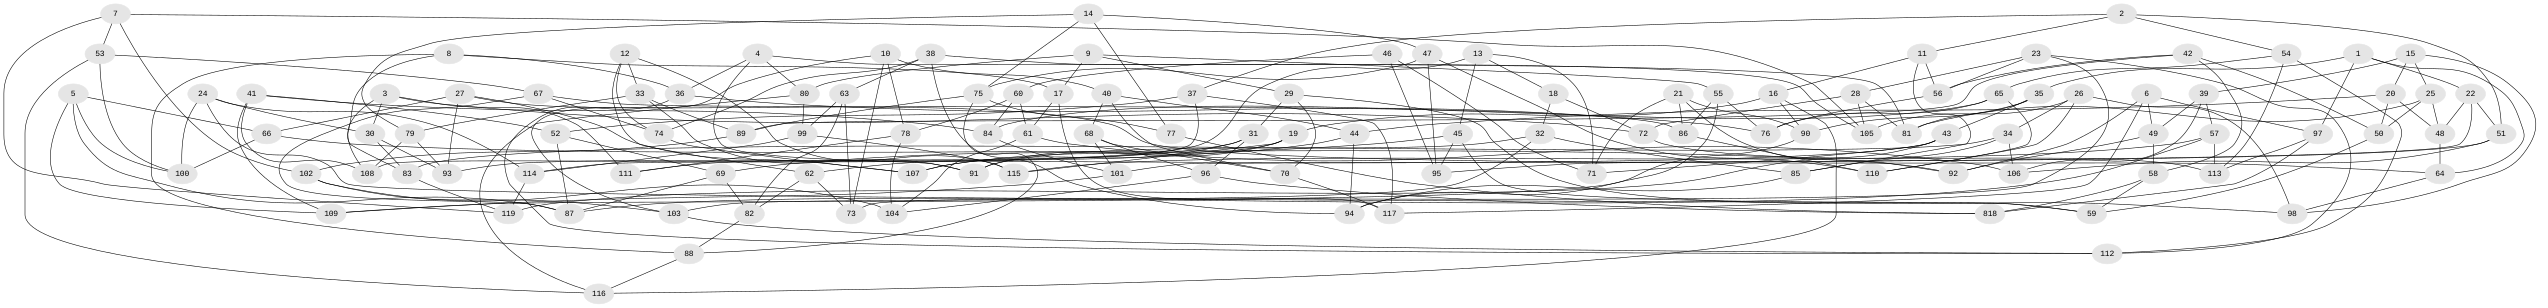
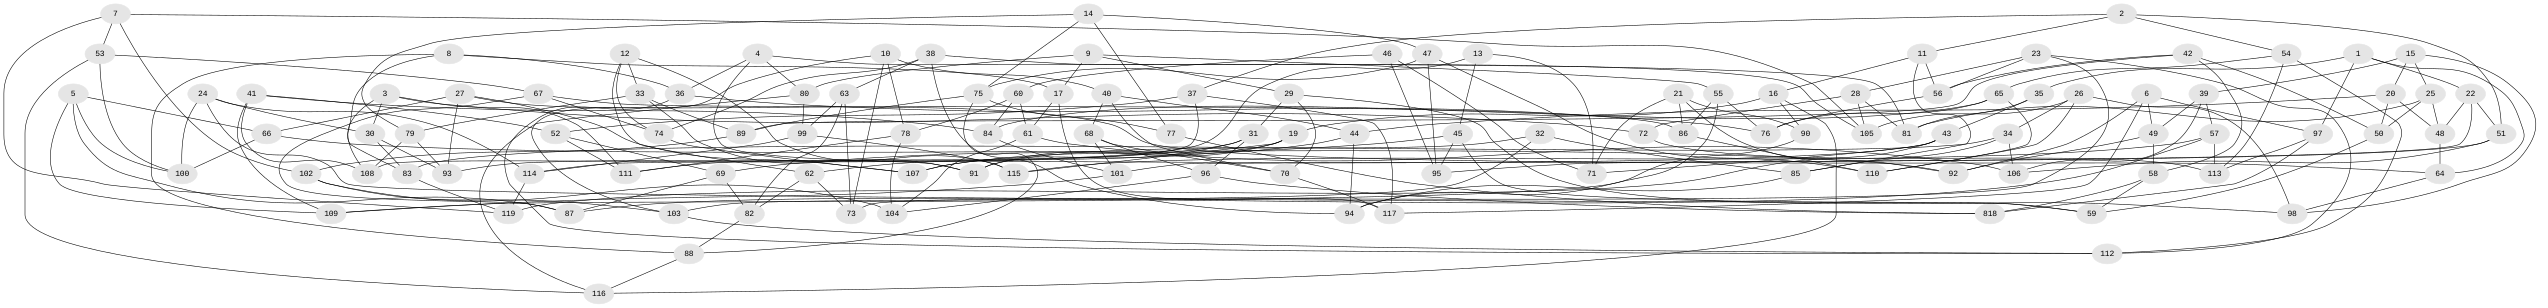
(1553, 94) -> none
(1882, 119) -> none
(563, 178) -> (592, 155)
